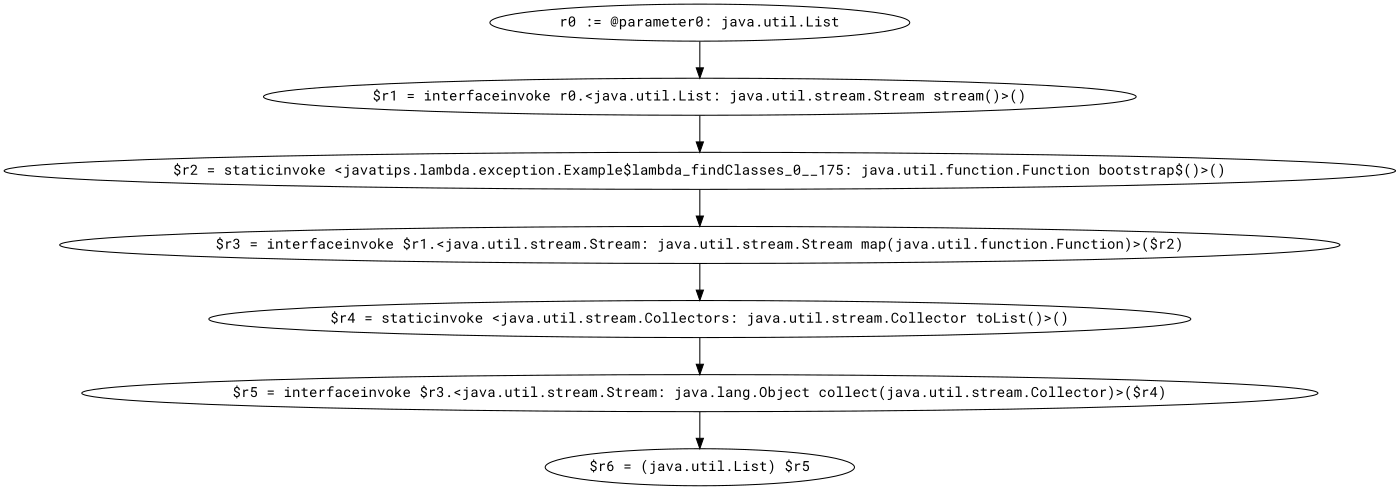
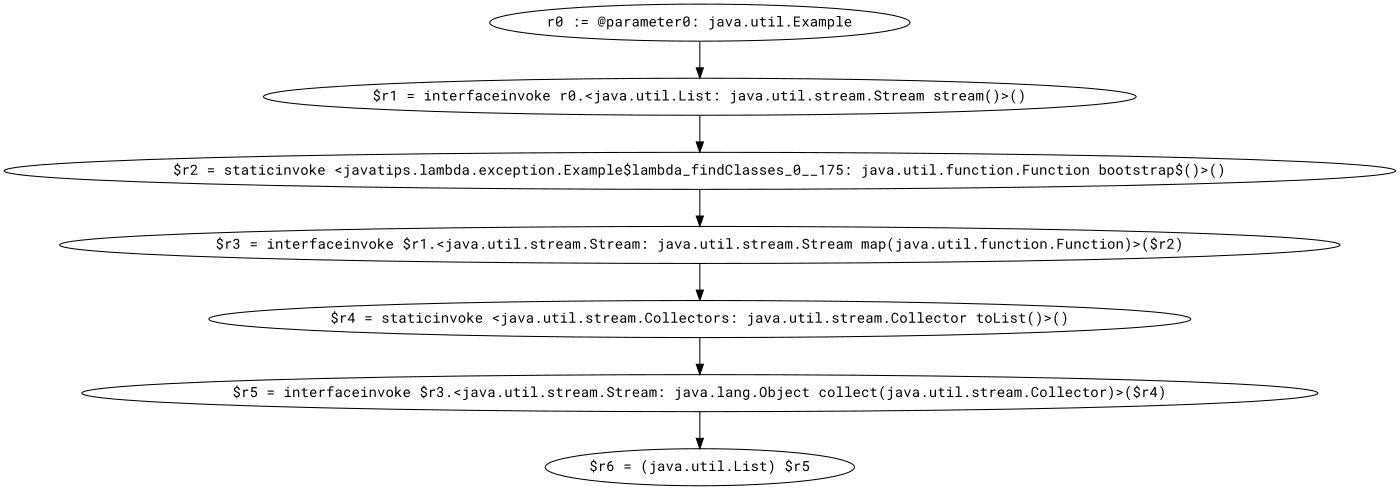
(700, 23) -> (700, 23)
